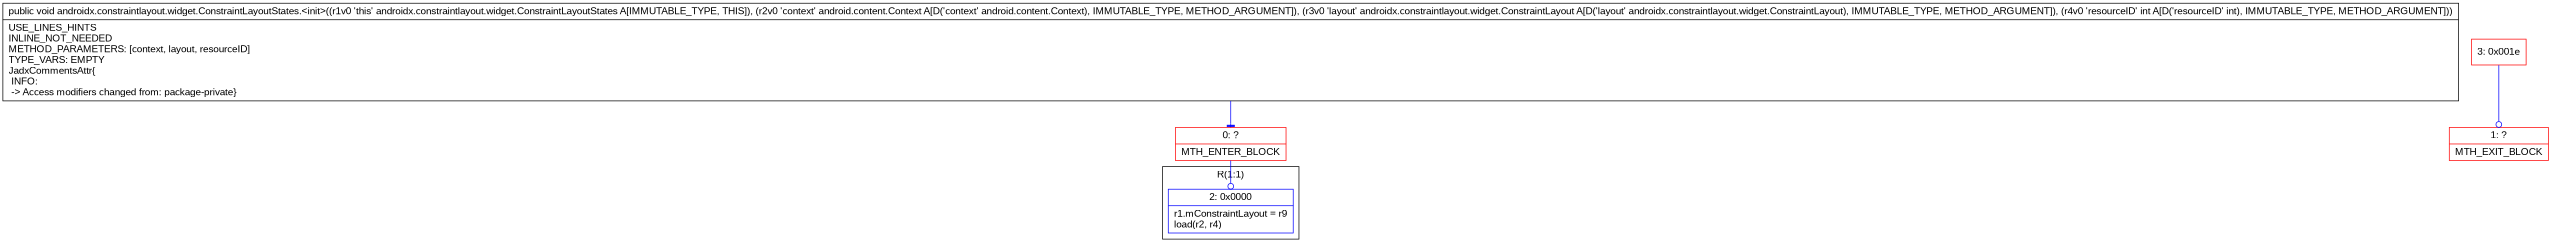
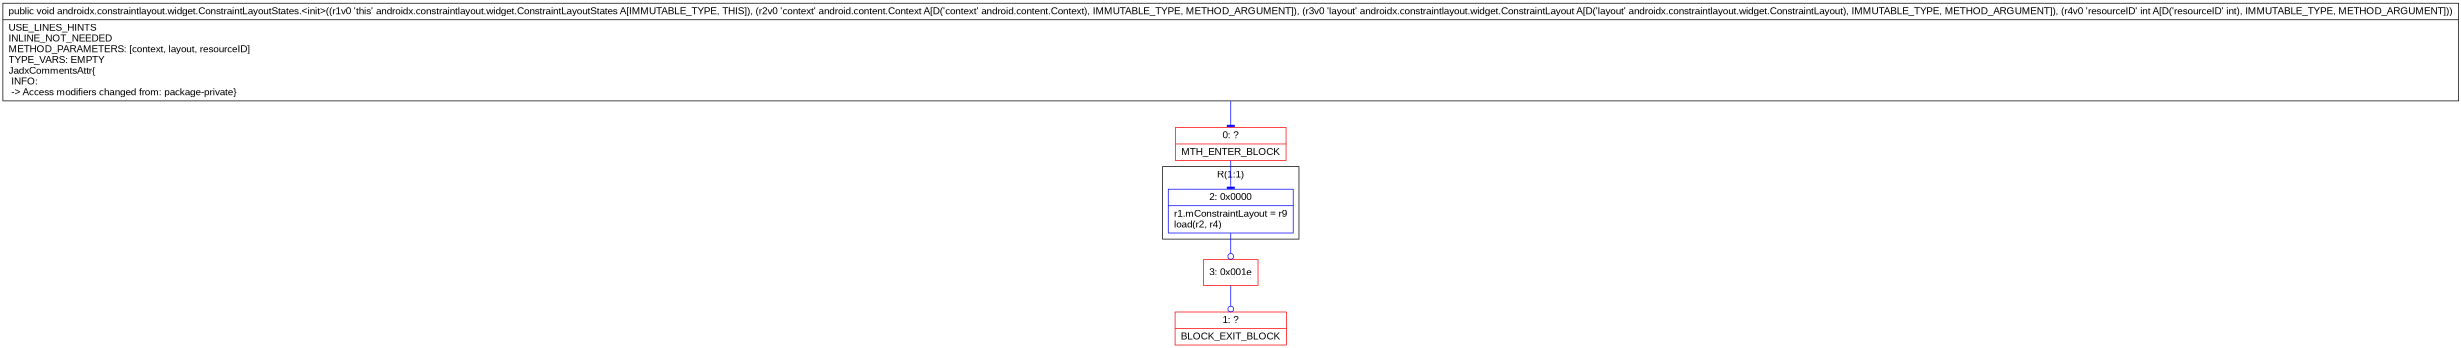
(2499, 152) -> (1231, 336)
(1231, 172) -> (1231, 173)
none -> (1231, 244)
